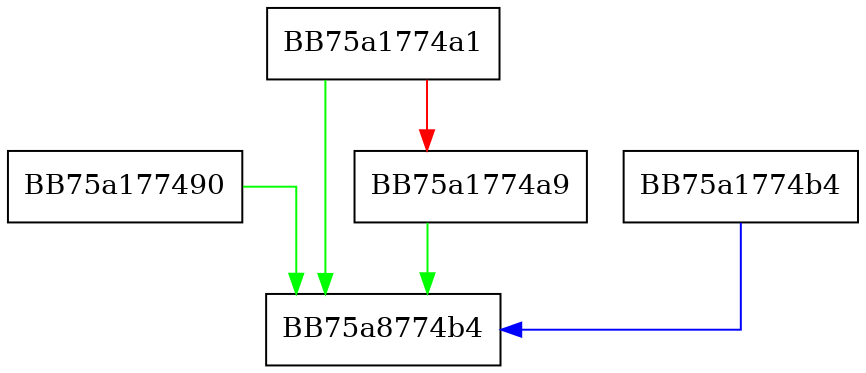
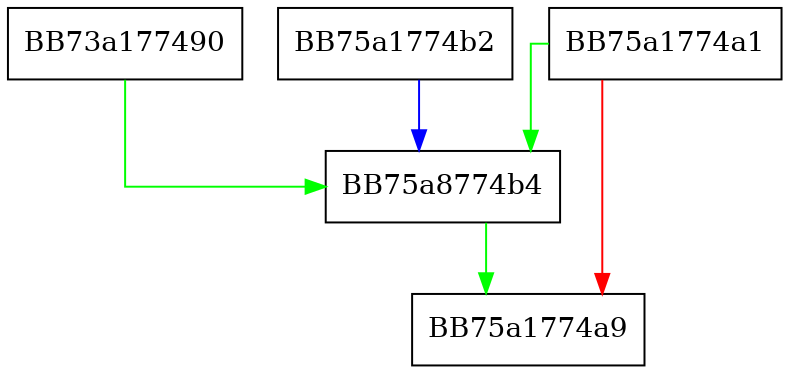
(125, 187) -> (125, 44)
(741, 187) -> (395, 44)
(428, 248) -> (486, 248)
